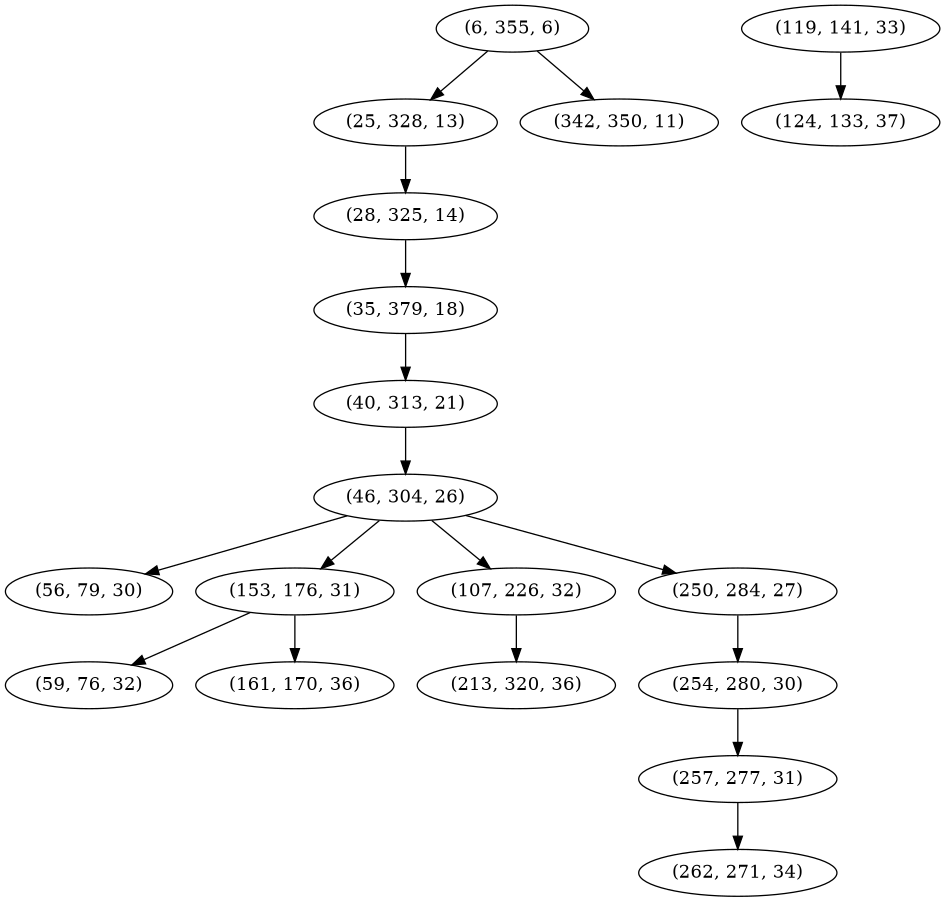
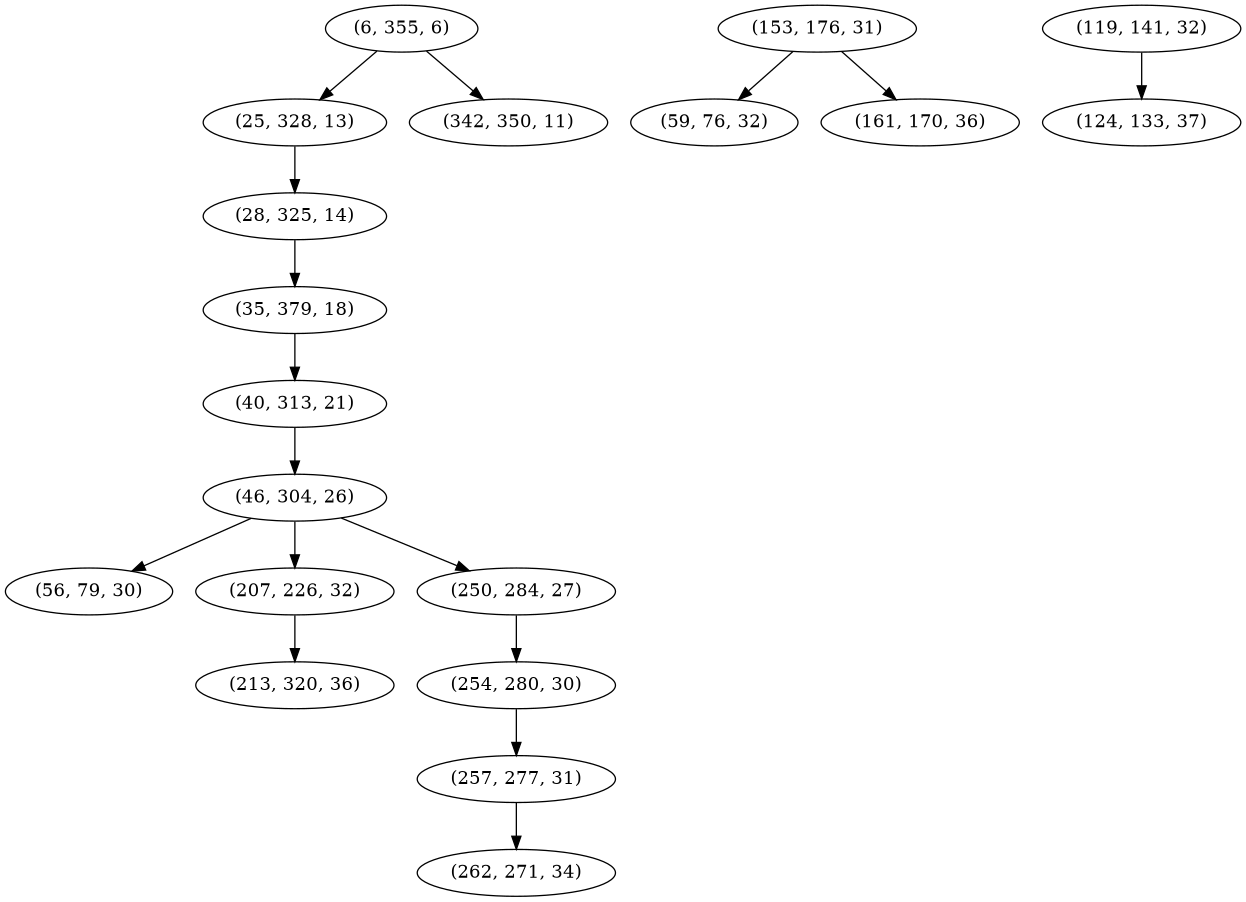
(841, 29) -> (1142, 29)
(355, 540) -> none
(516, 591) -> (295, 591)
